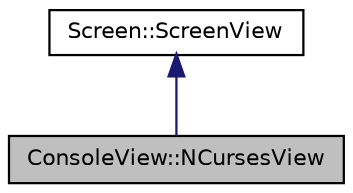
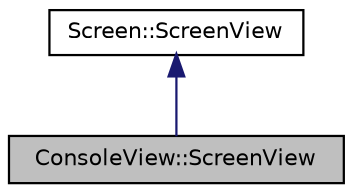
(176, 160) -> (176, 160)
